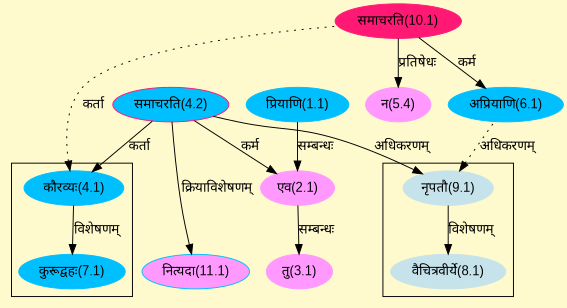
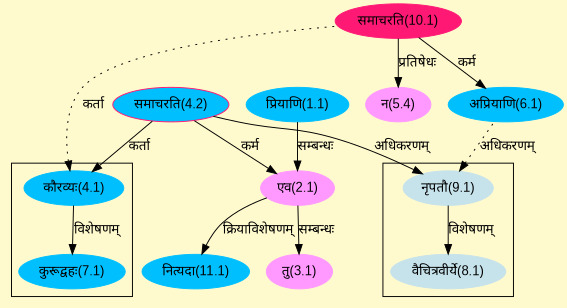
(178, 184) -> (232, 216)
(196, 272) -> (196, 272)
